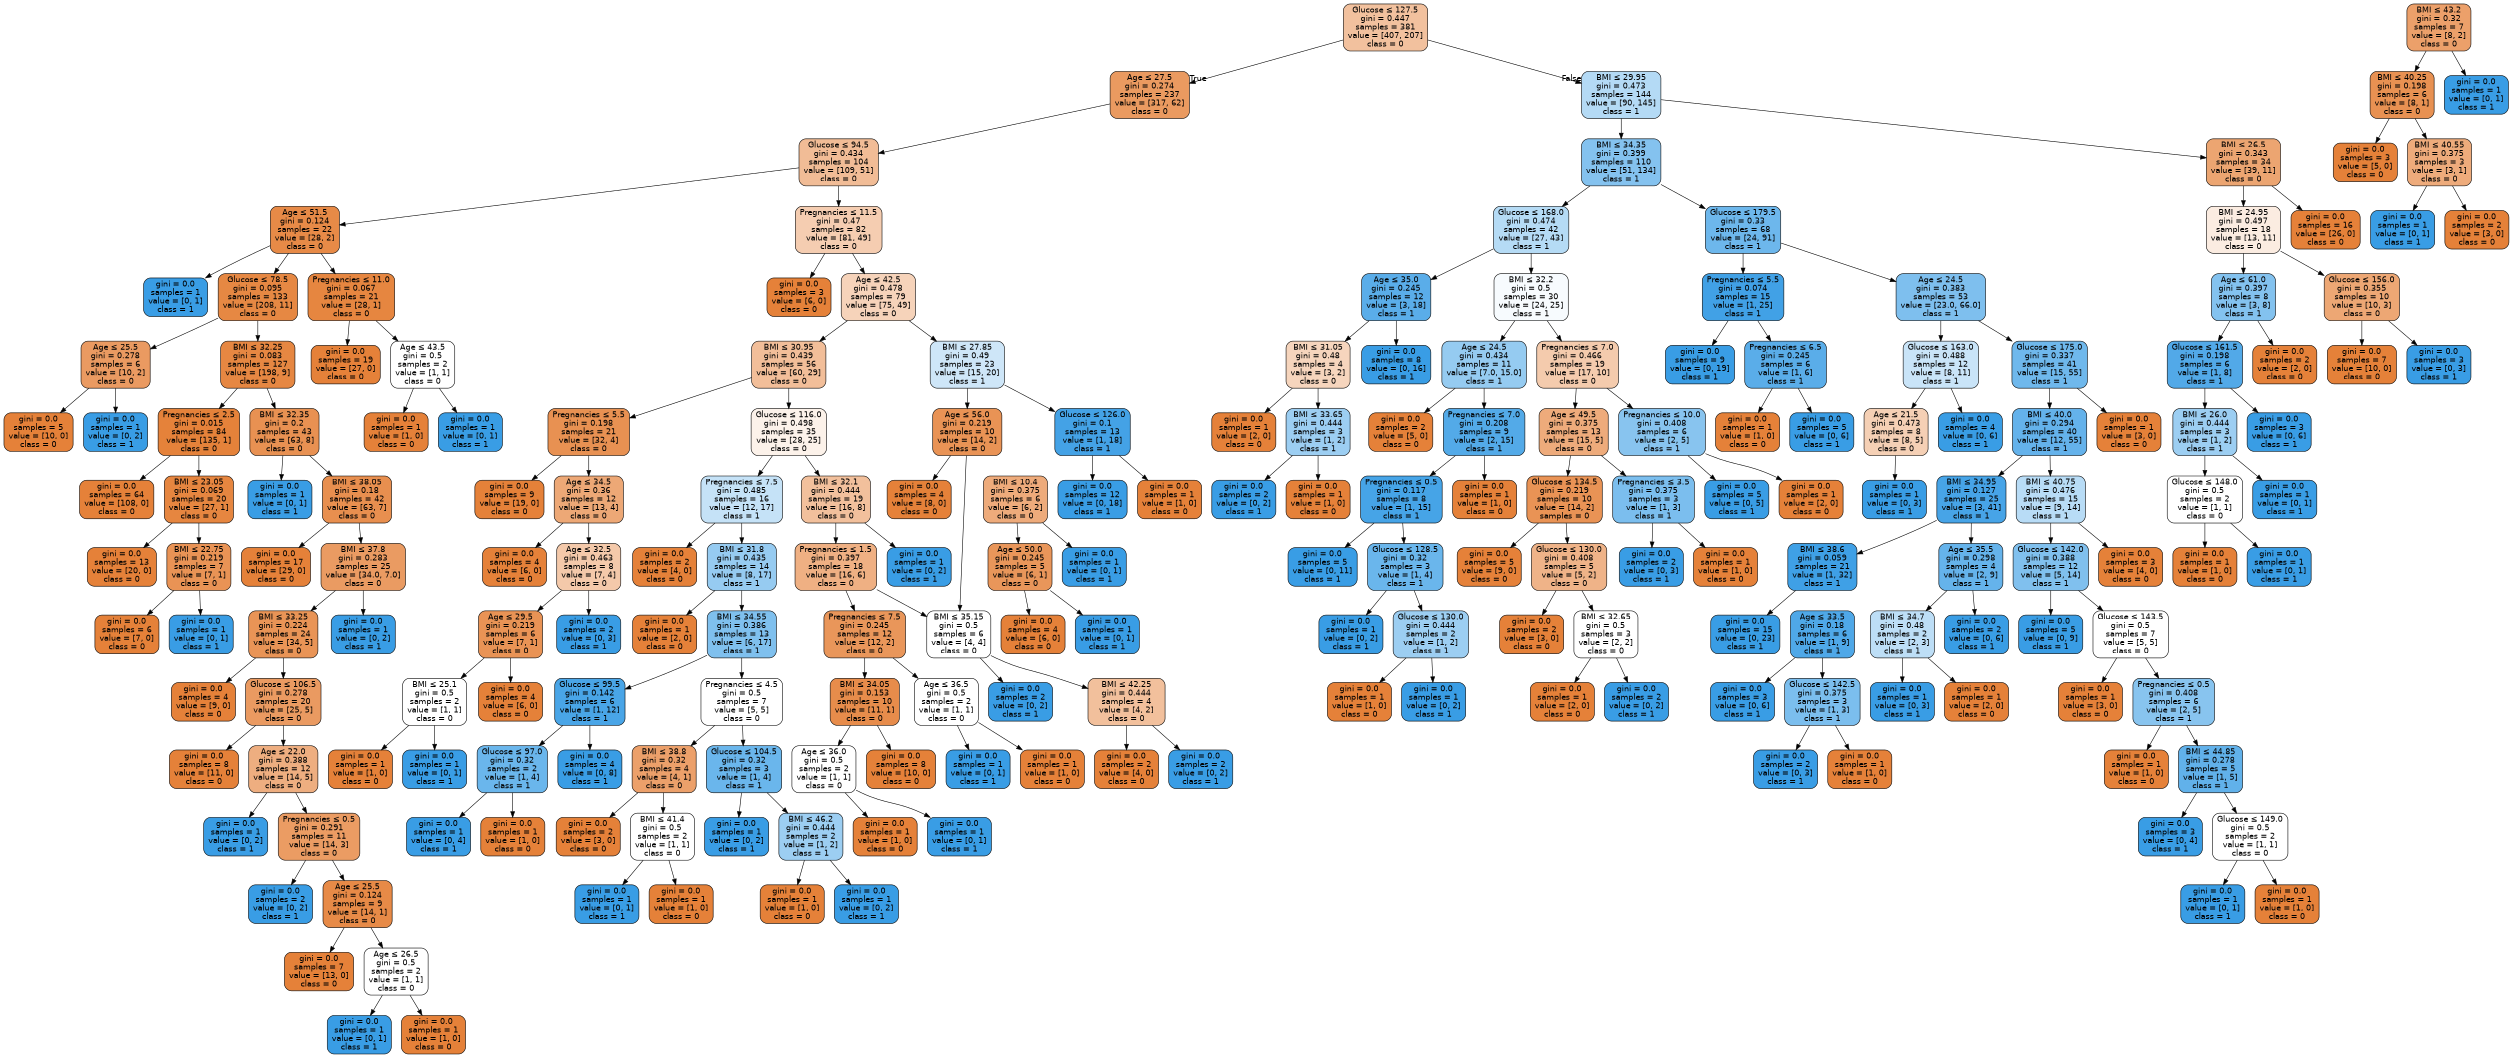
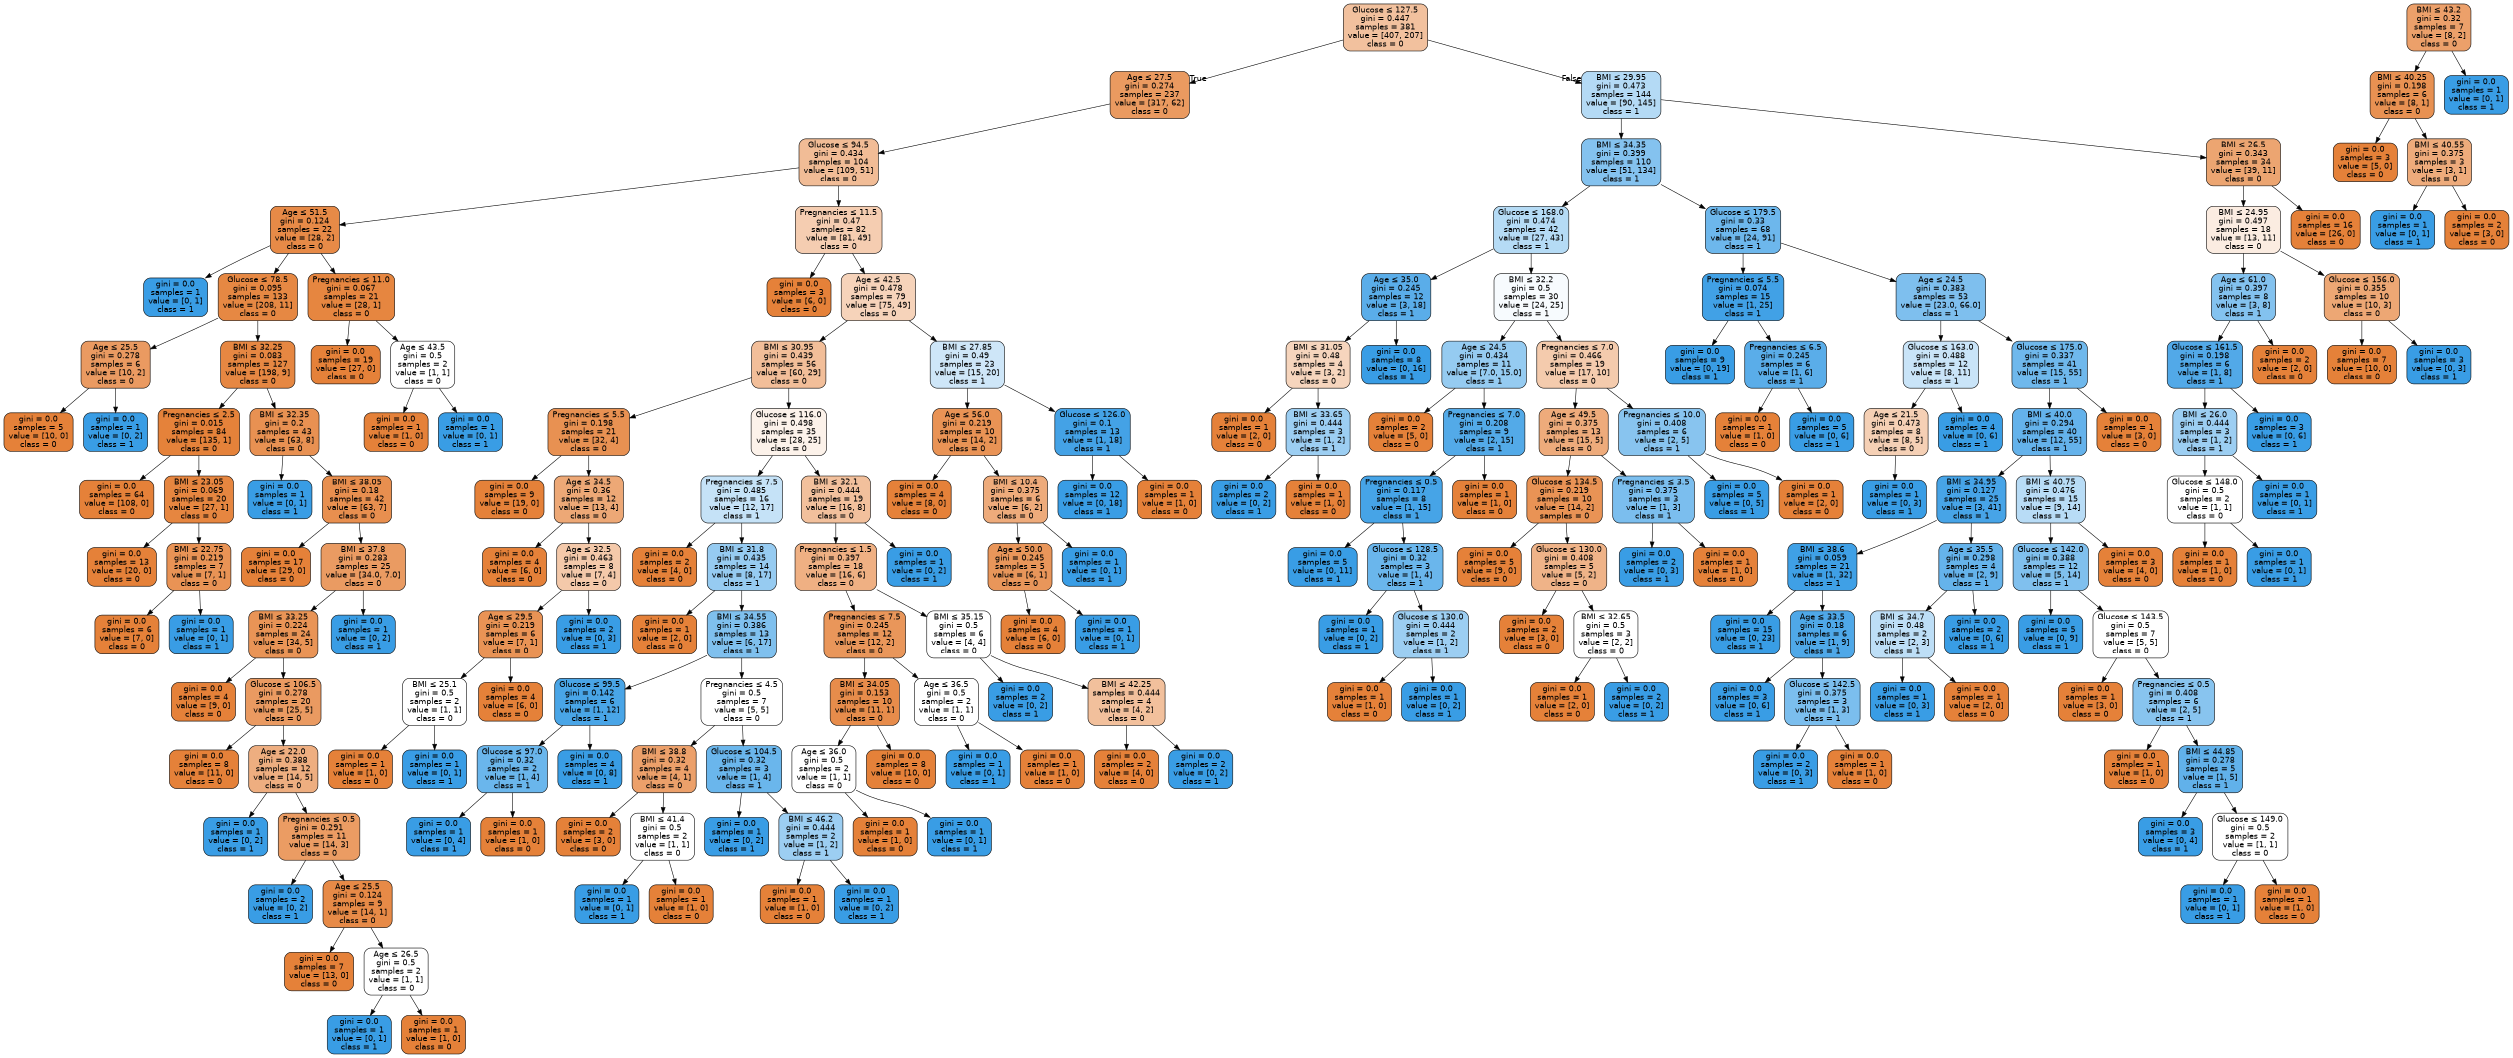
(963, 530) -> (990, 463)
none -> (1822, 598)
(1127, 693) -> (1127, 693)
